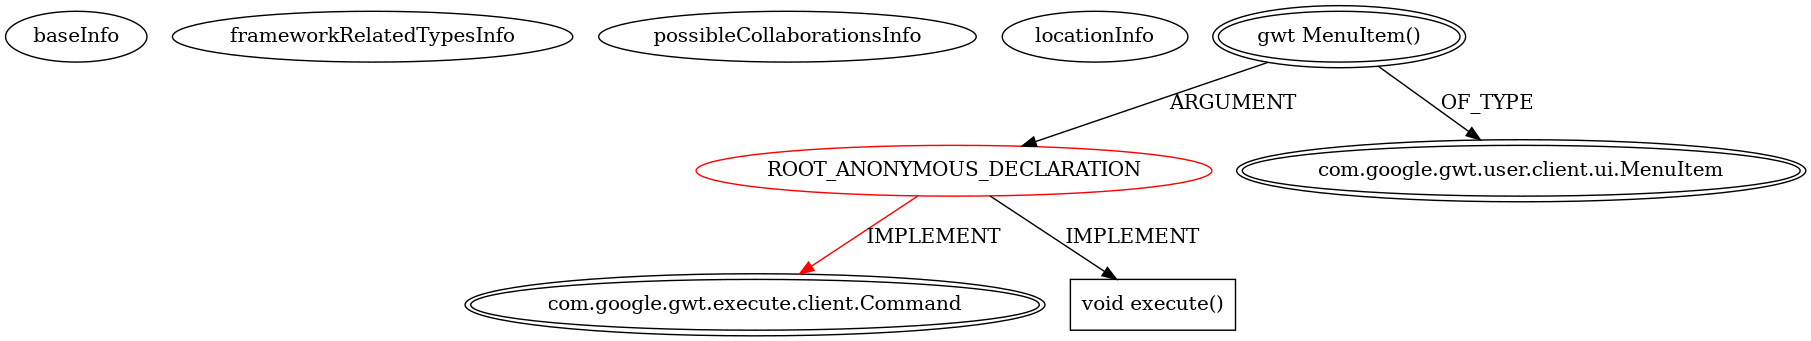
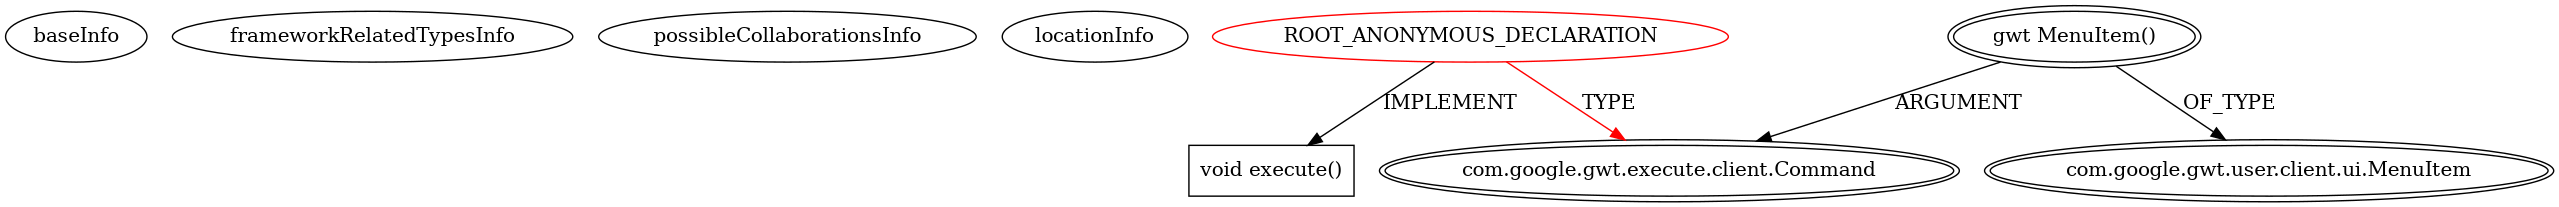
(1151, 102) -> (1885, 99)
(934, 238) -> (1609, 104)
